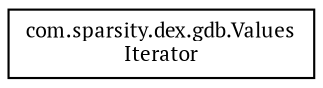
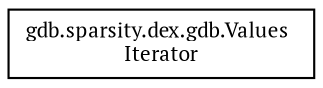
(161, 44) -> (161, 44)
